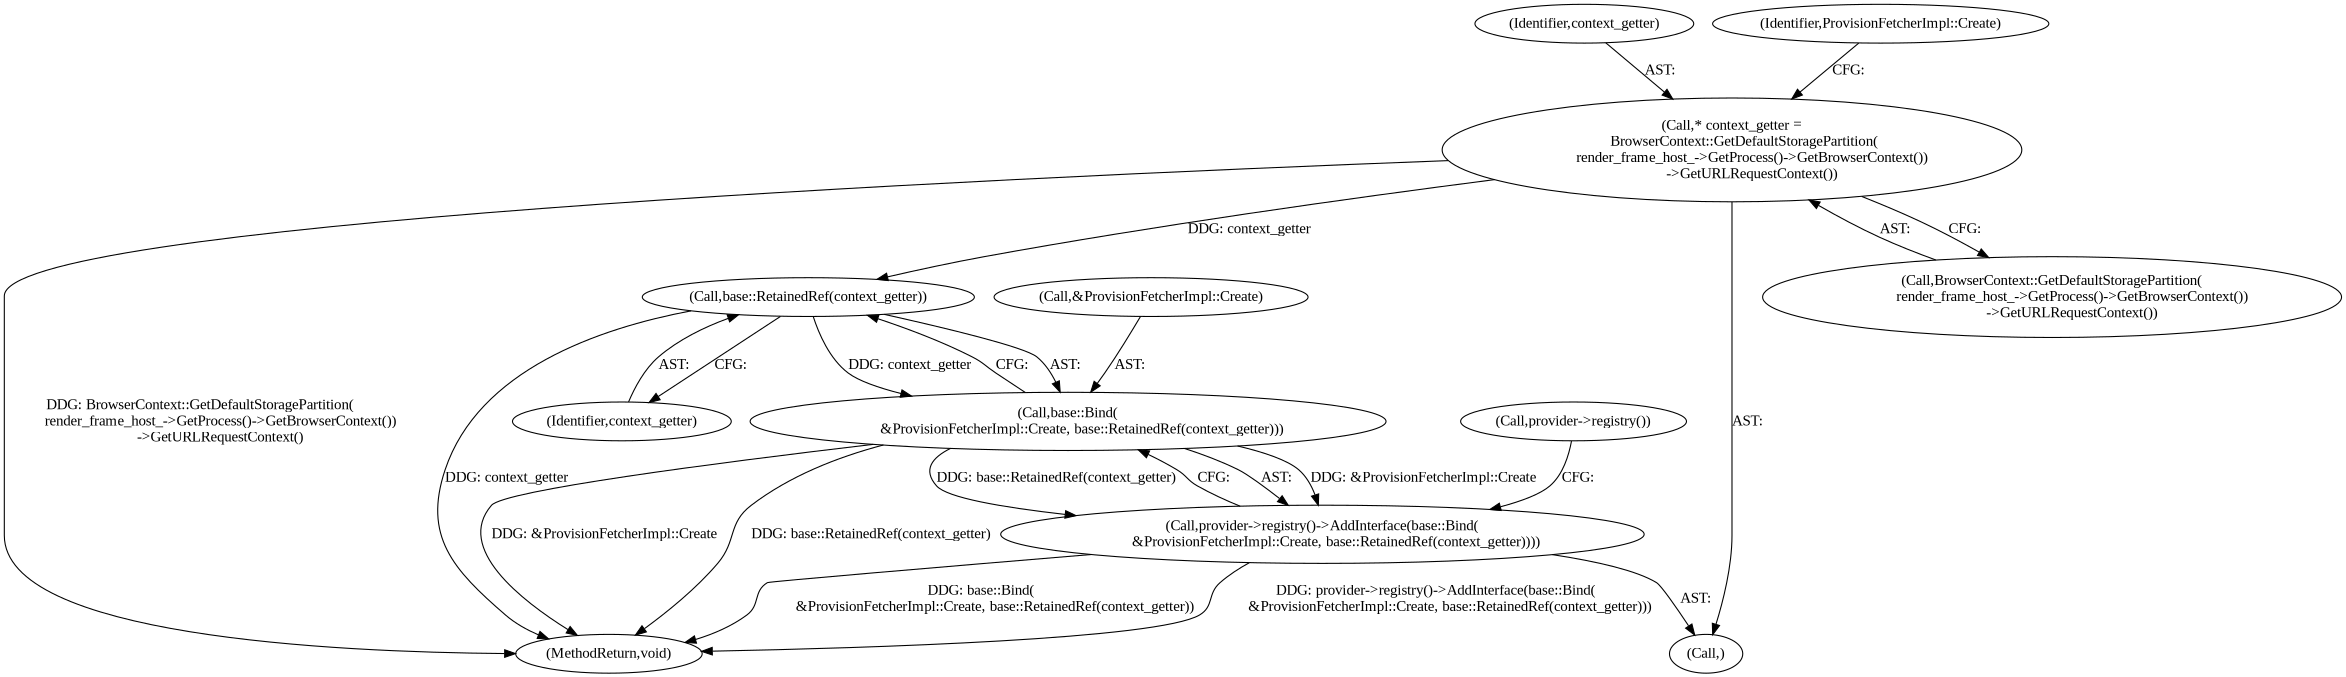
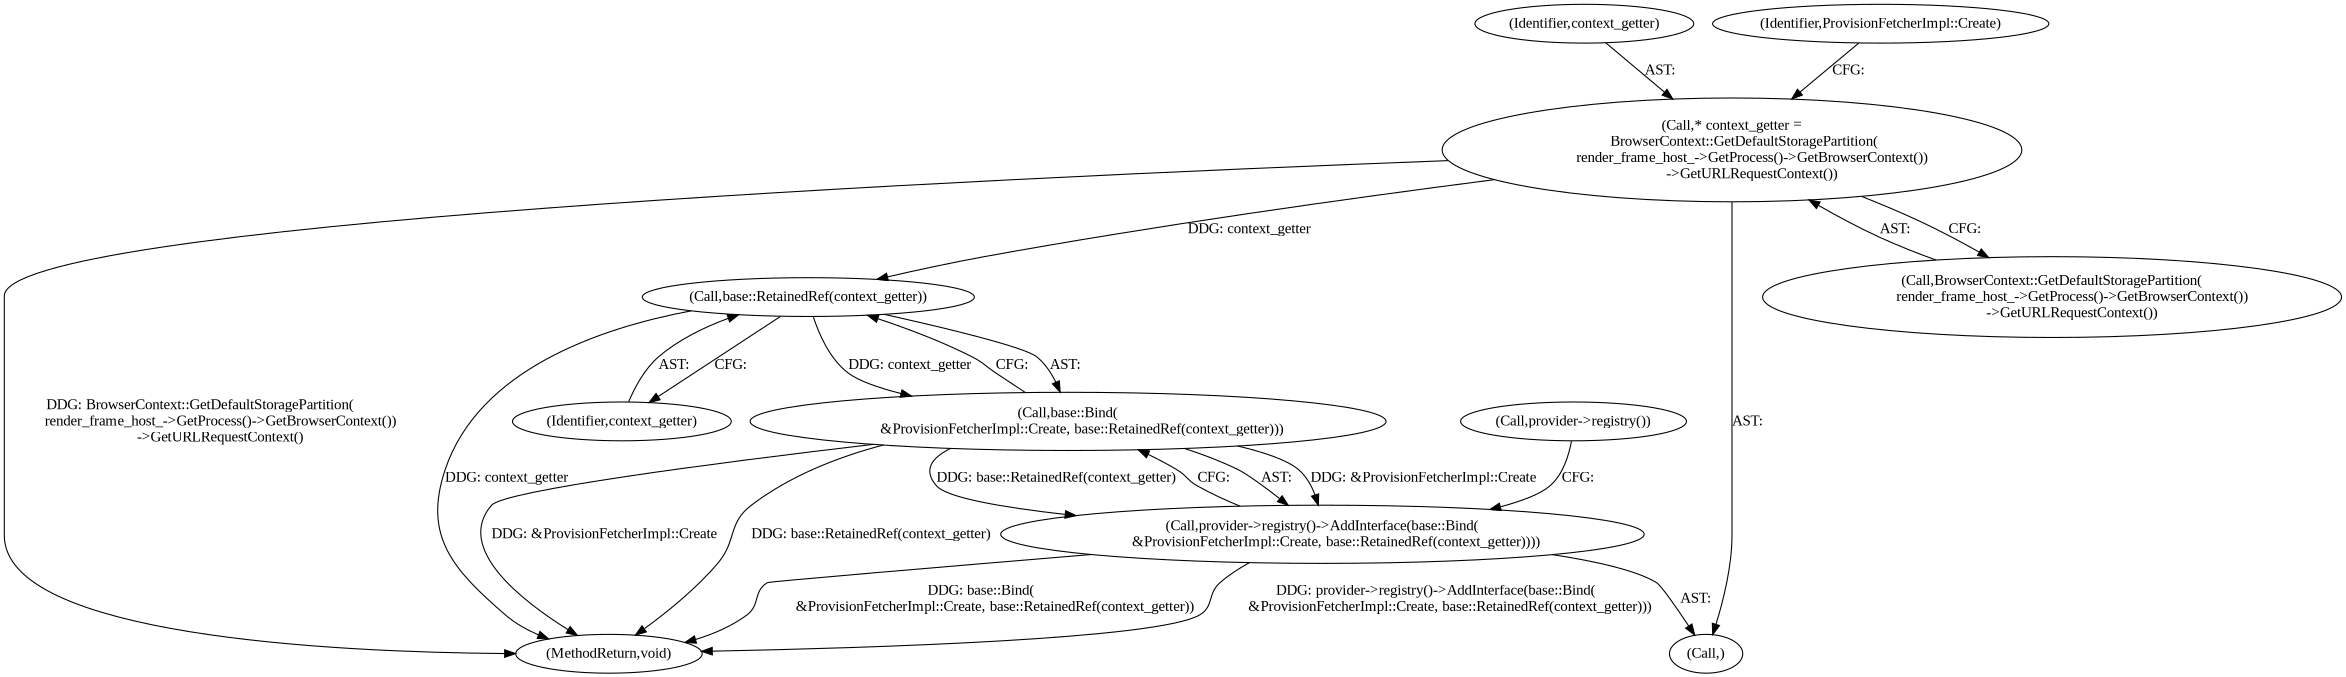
(1151, 297) -> none
